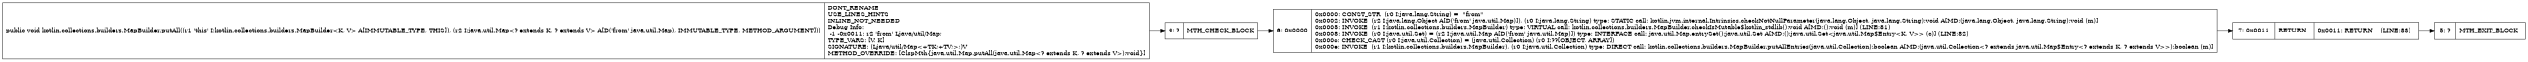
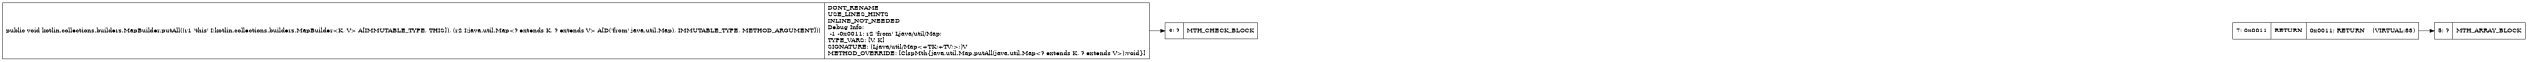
(1745, 31) -> none
(2364, 31) -> (2362, 31)
(2489, 31) -> (2489, 31)
